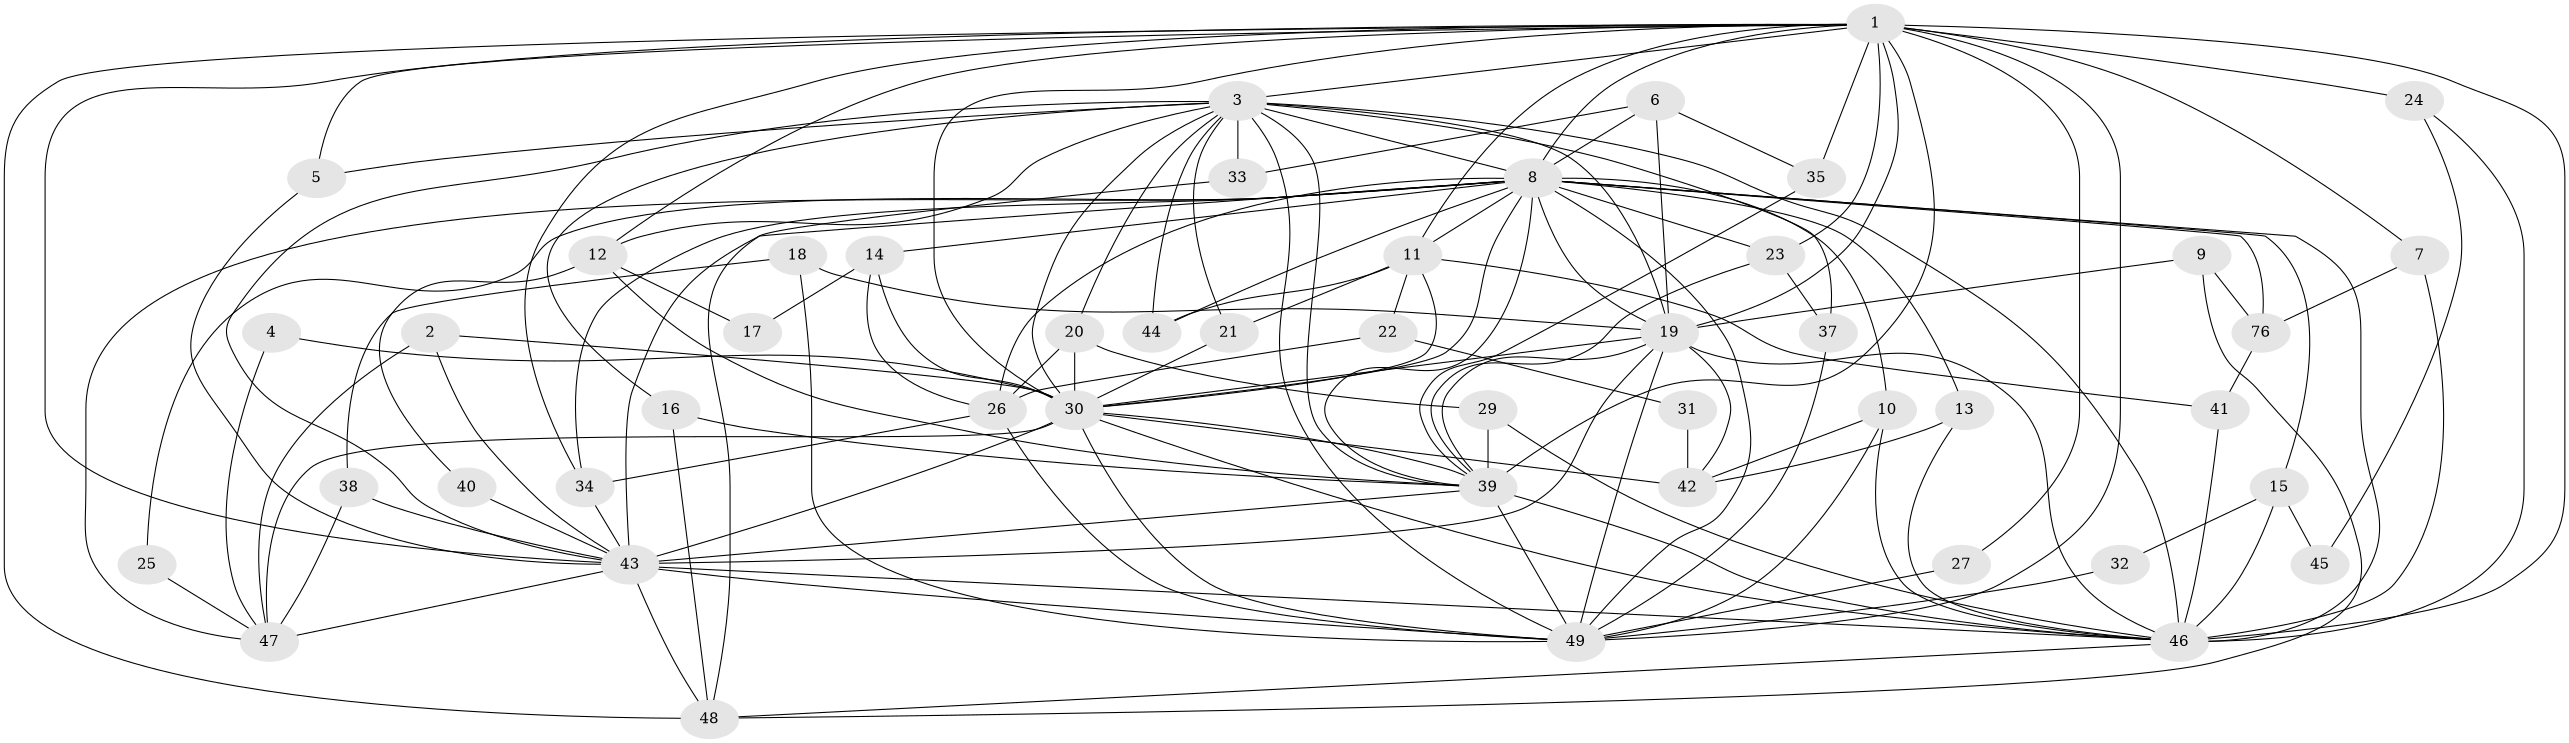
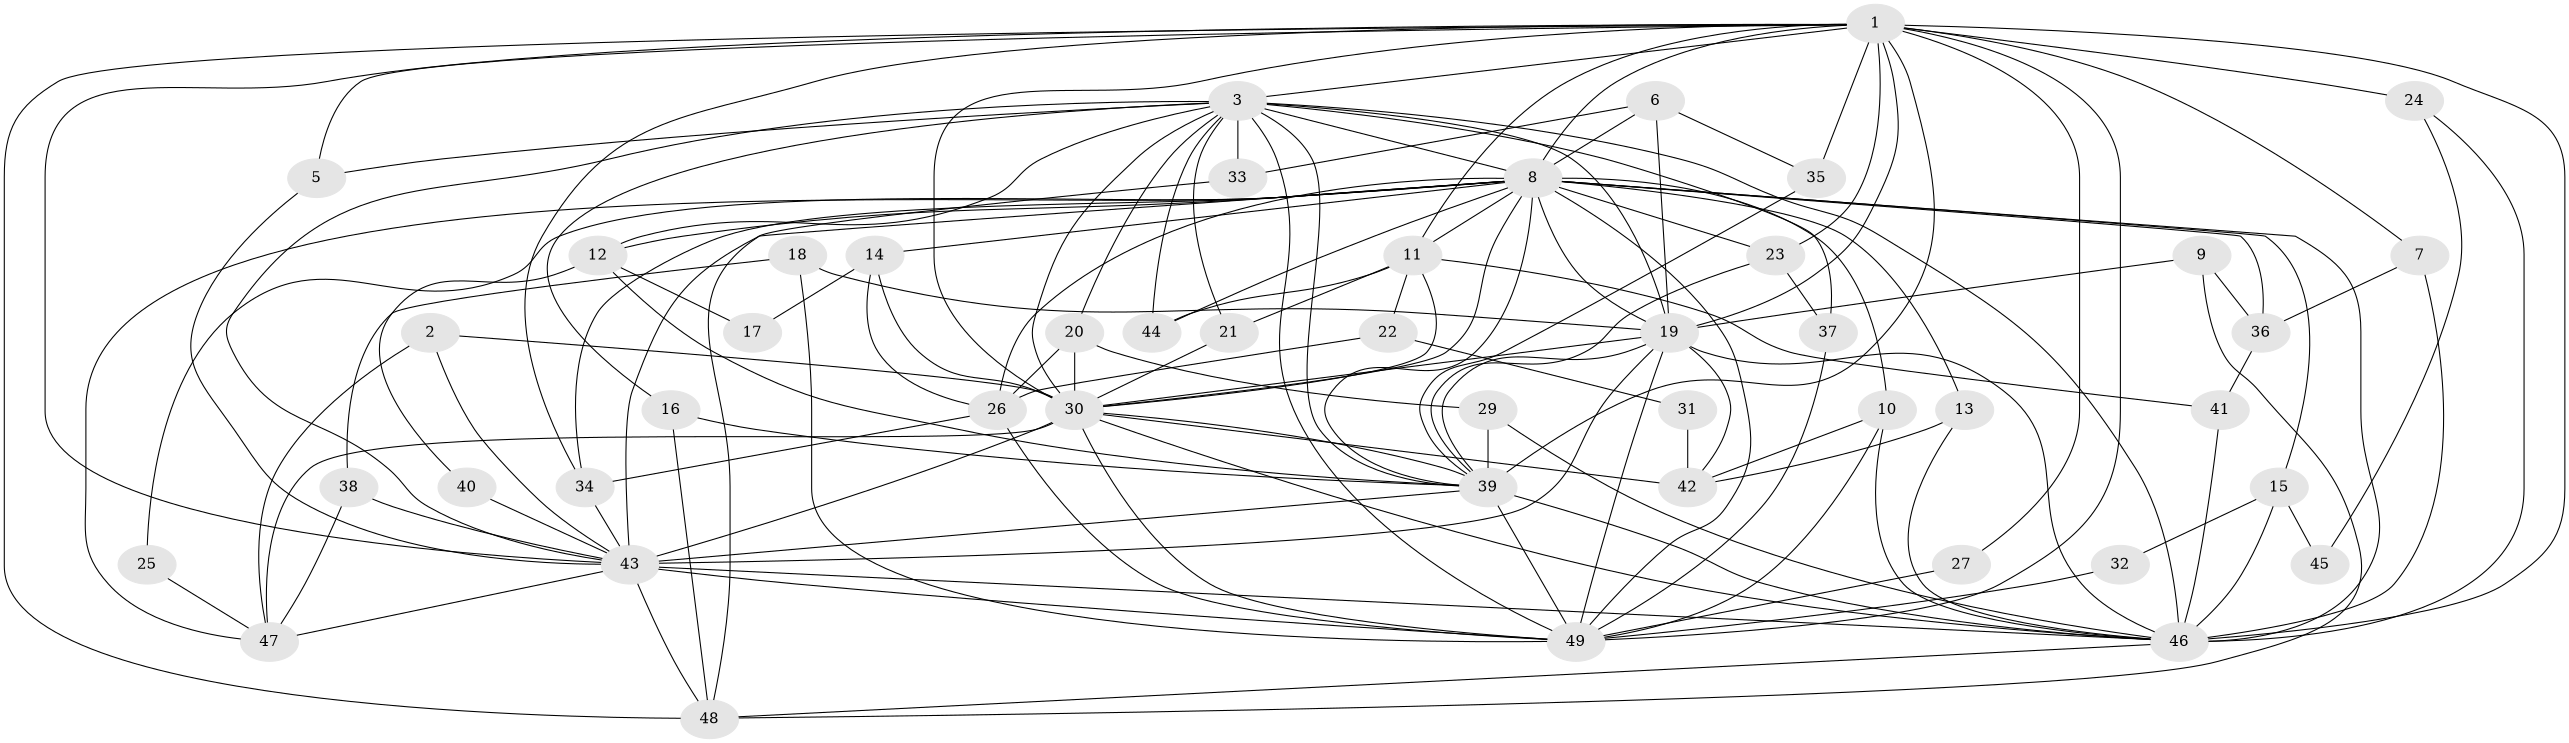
(1210, 45) -> (1064, 207)
(272, 333) -> none
(2261, 333) -> (2261, 333)
